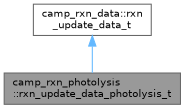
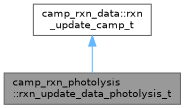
(92, 20) -> (92, 20)
